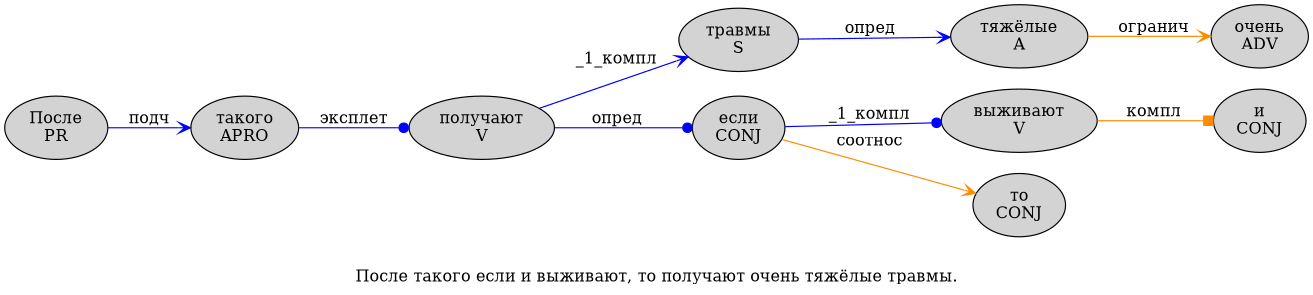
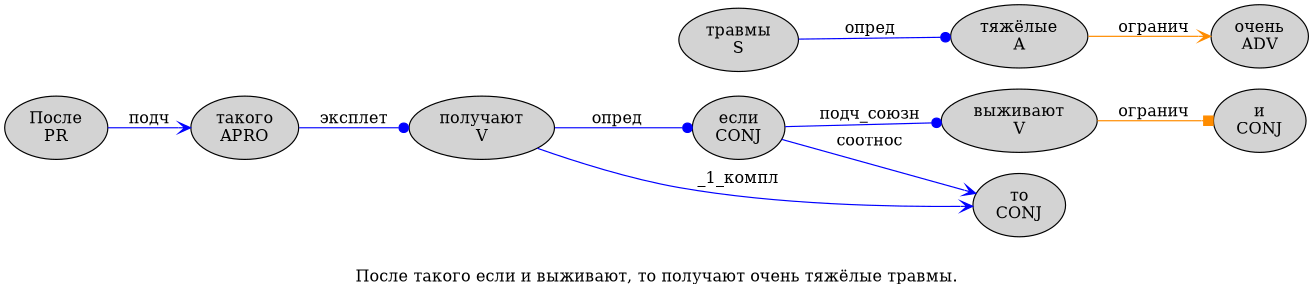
(870, 38) -> (870, 38)
(608, 85) -> (746, 197)
(1154, 112) -> (1154, 112)
(870, 114) -> (870, 114)
(873, 165) -> (873, 165)
